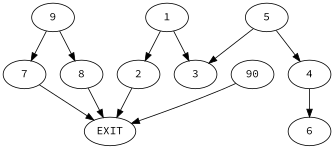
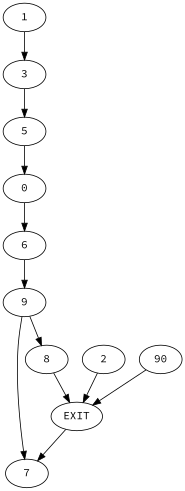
(155, 42) -> none
(234, 43) -> (25, 99)
(310, 74) -> (25, 188)
(63, 100) -> (54, 442)
none -> (25, 270)
